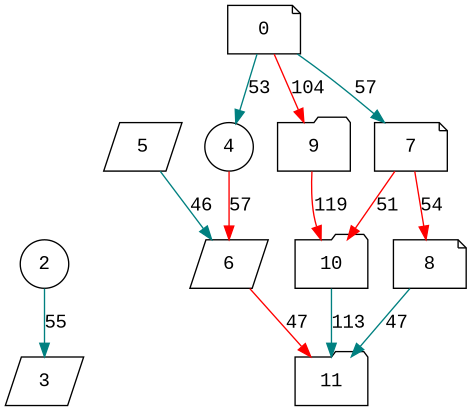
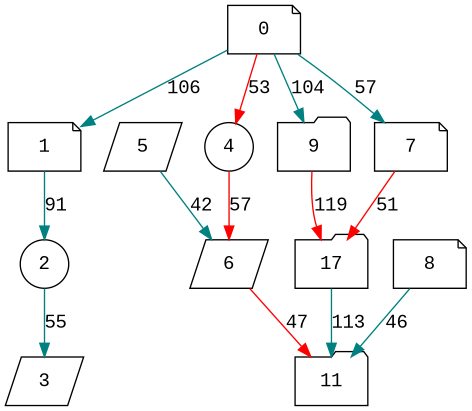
(248, 82) -> (248, 82)
(286, 82) -> (286, 82)
none -> (44, 147)
(419, 199) -> none
(201, 205) -> (201, 205)
(331, 264) -> (331, 264)
(397, 323) -> (397, 323)
